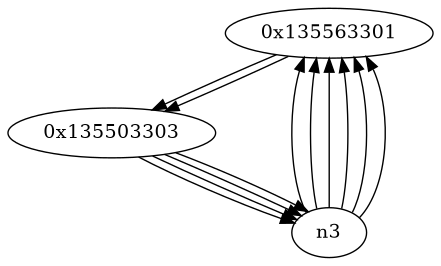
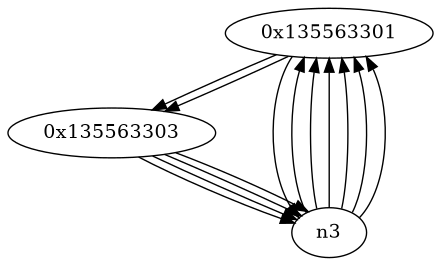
none -> (273, 131)
(112, 133) -> (112, 133)
